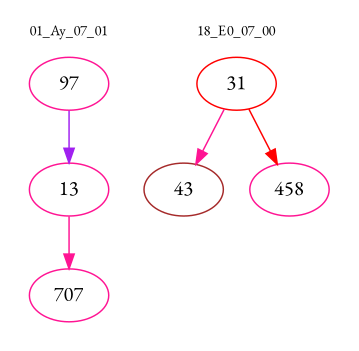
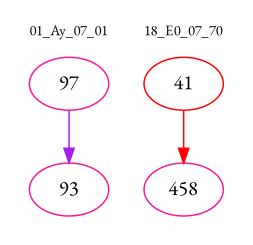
(237, 32) -> (184, 32)
(237, 84) -> (184, 84)
(69, 190) -> (69, 190)
(184, 190) -> none
(69, 295) -> none
